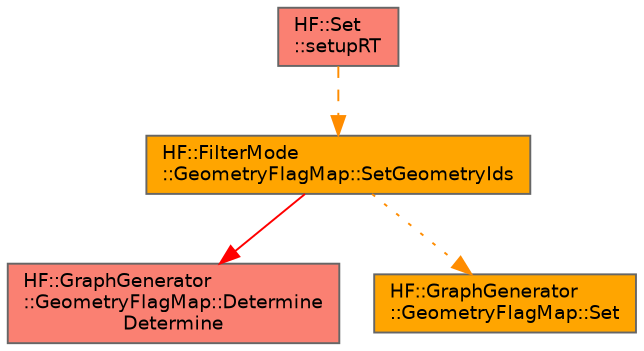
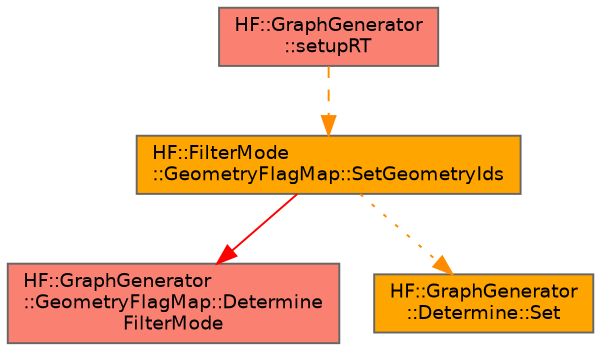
(338, 37) -> (329, 37)
(174, 303) -> (174, 303)
(505, 303) -> (484, 303)
